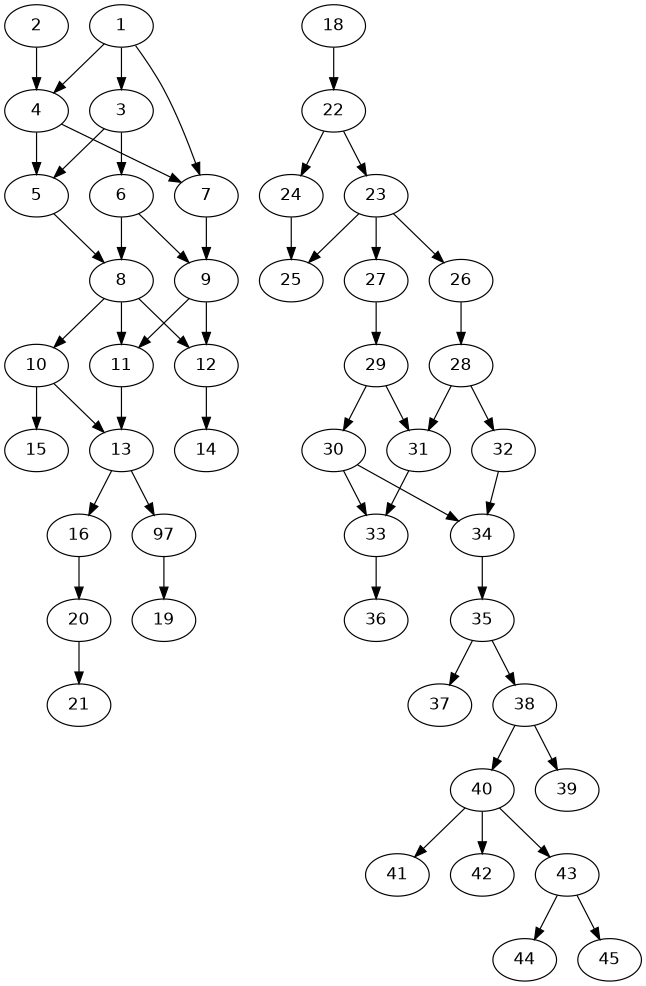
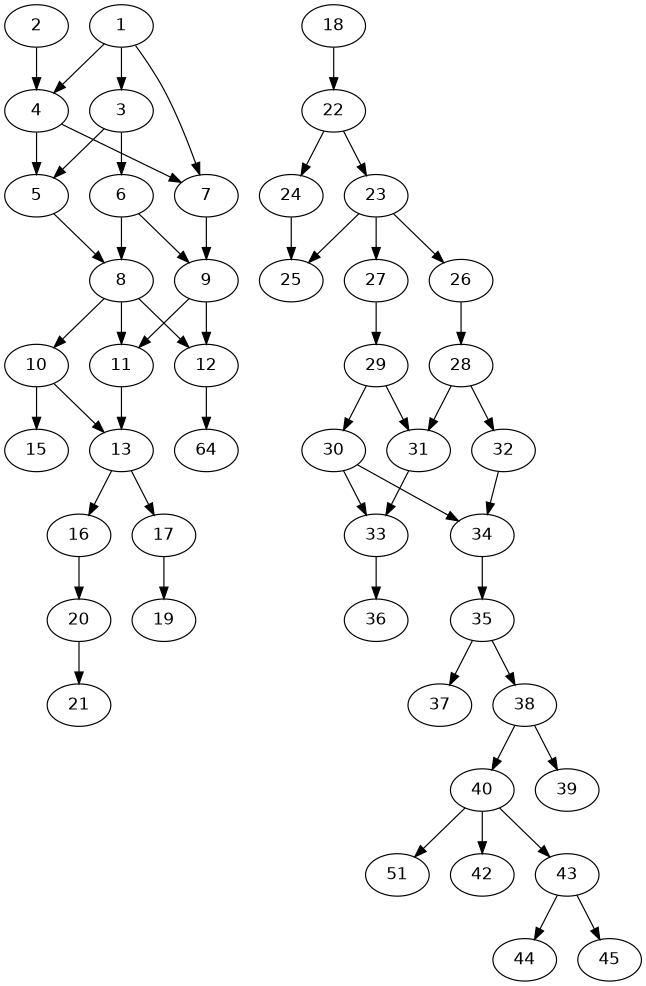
(206, 450) -> (206, 450)
(164, 535) -> (164, 535)
(397, 875) -> (397, 875)
